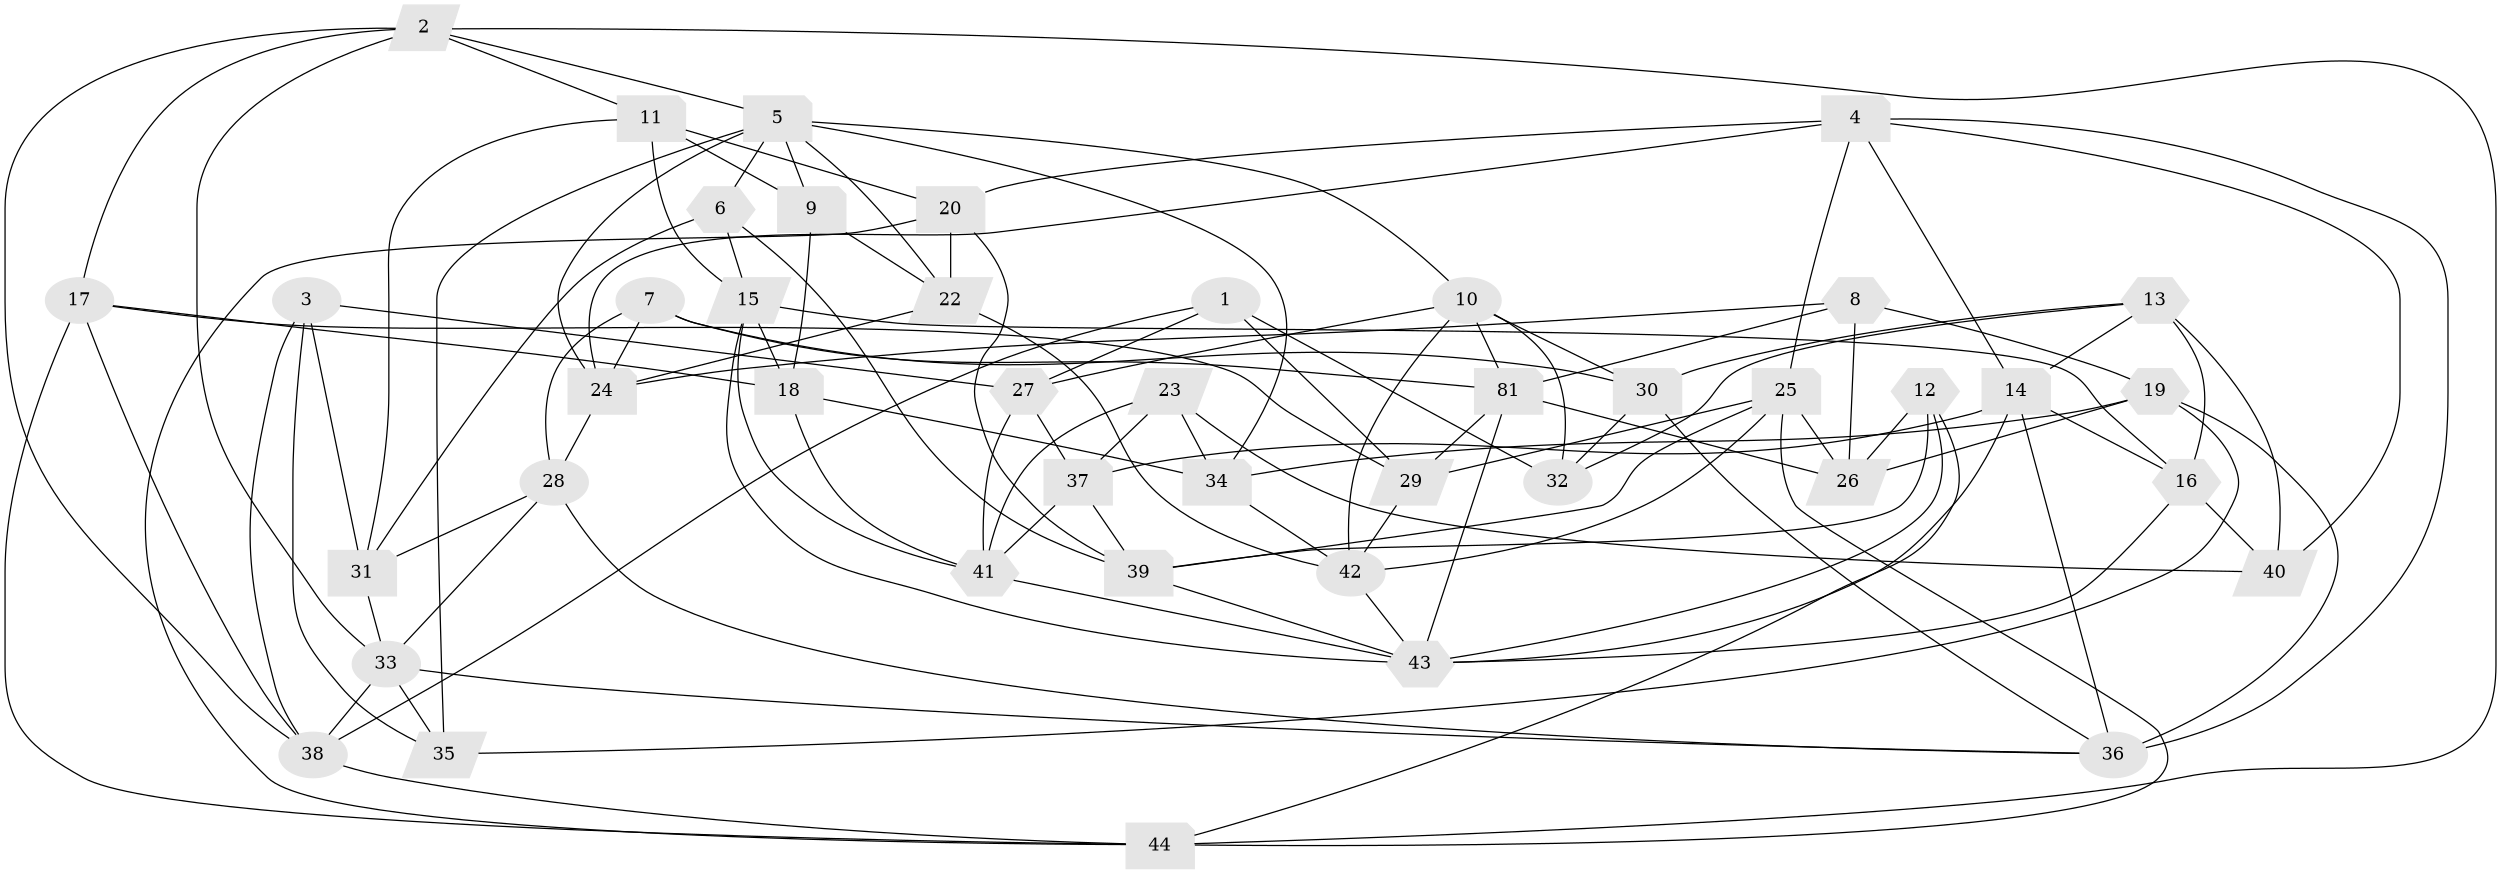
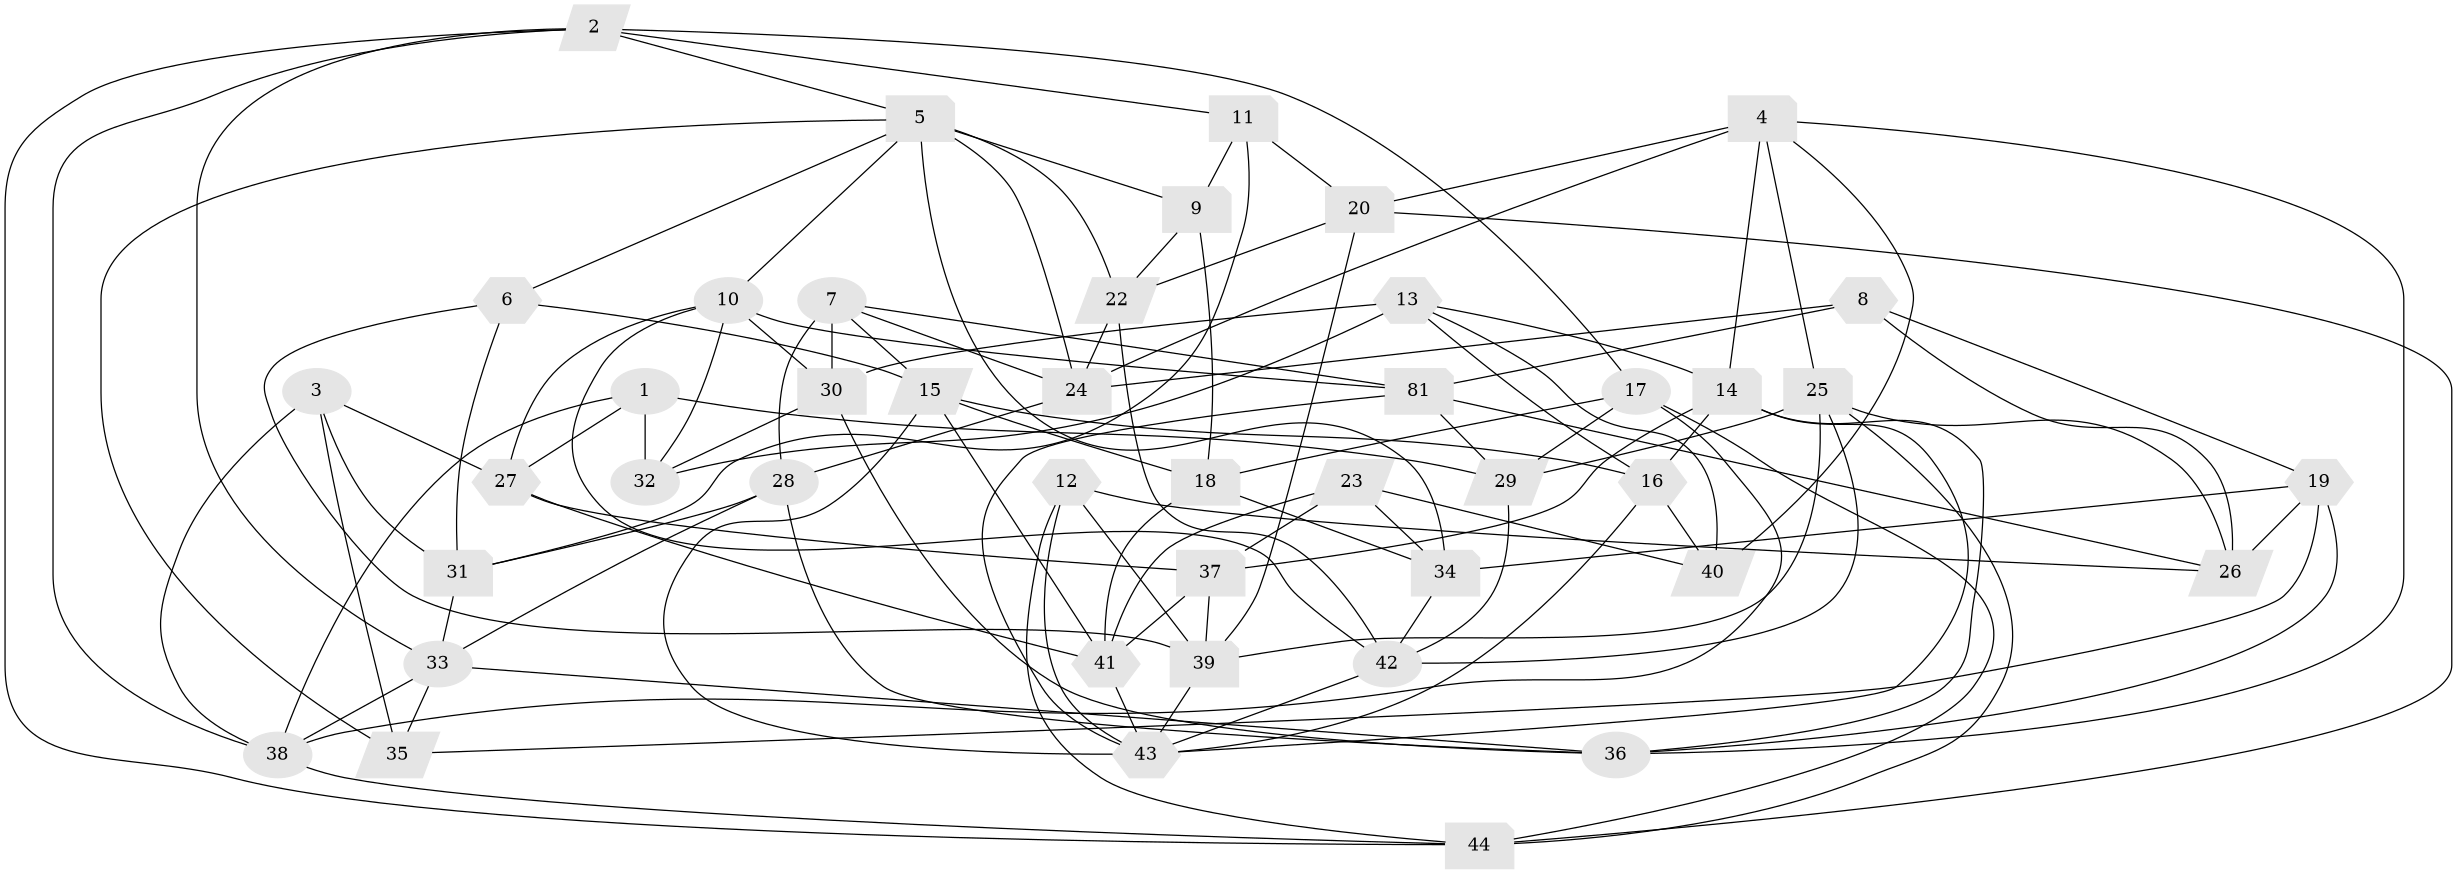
(670, 221) -> (883, 348)
